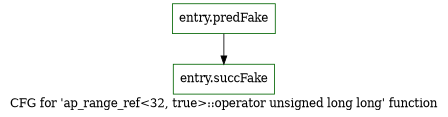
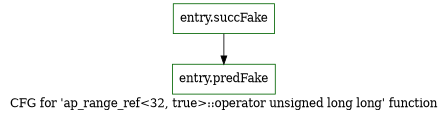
(224, 45) -> (224, 45)
